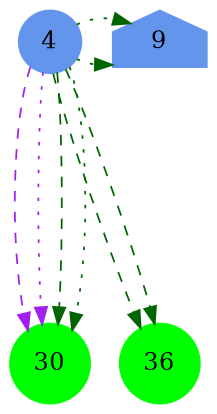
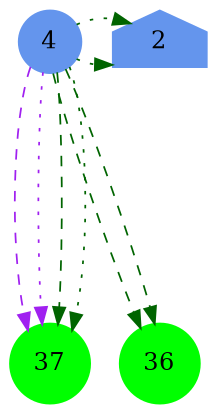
(160, 42) -> (160, 42)
(50, 364) -> (50, 364)
